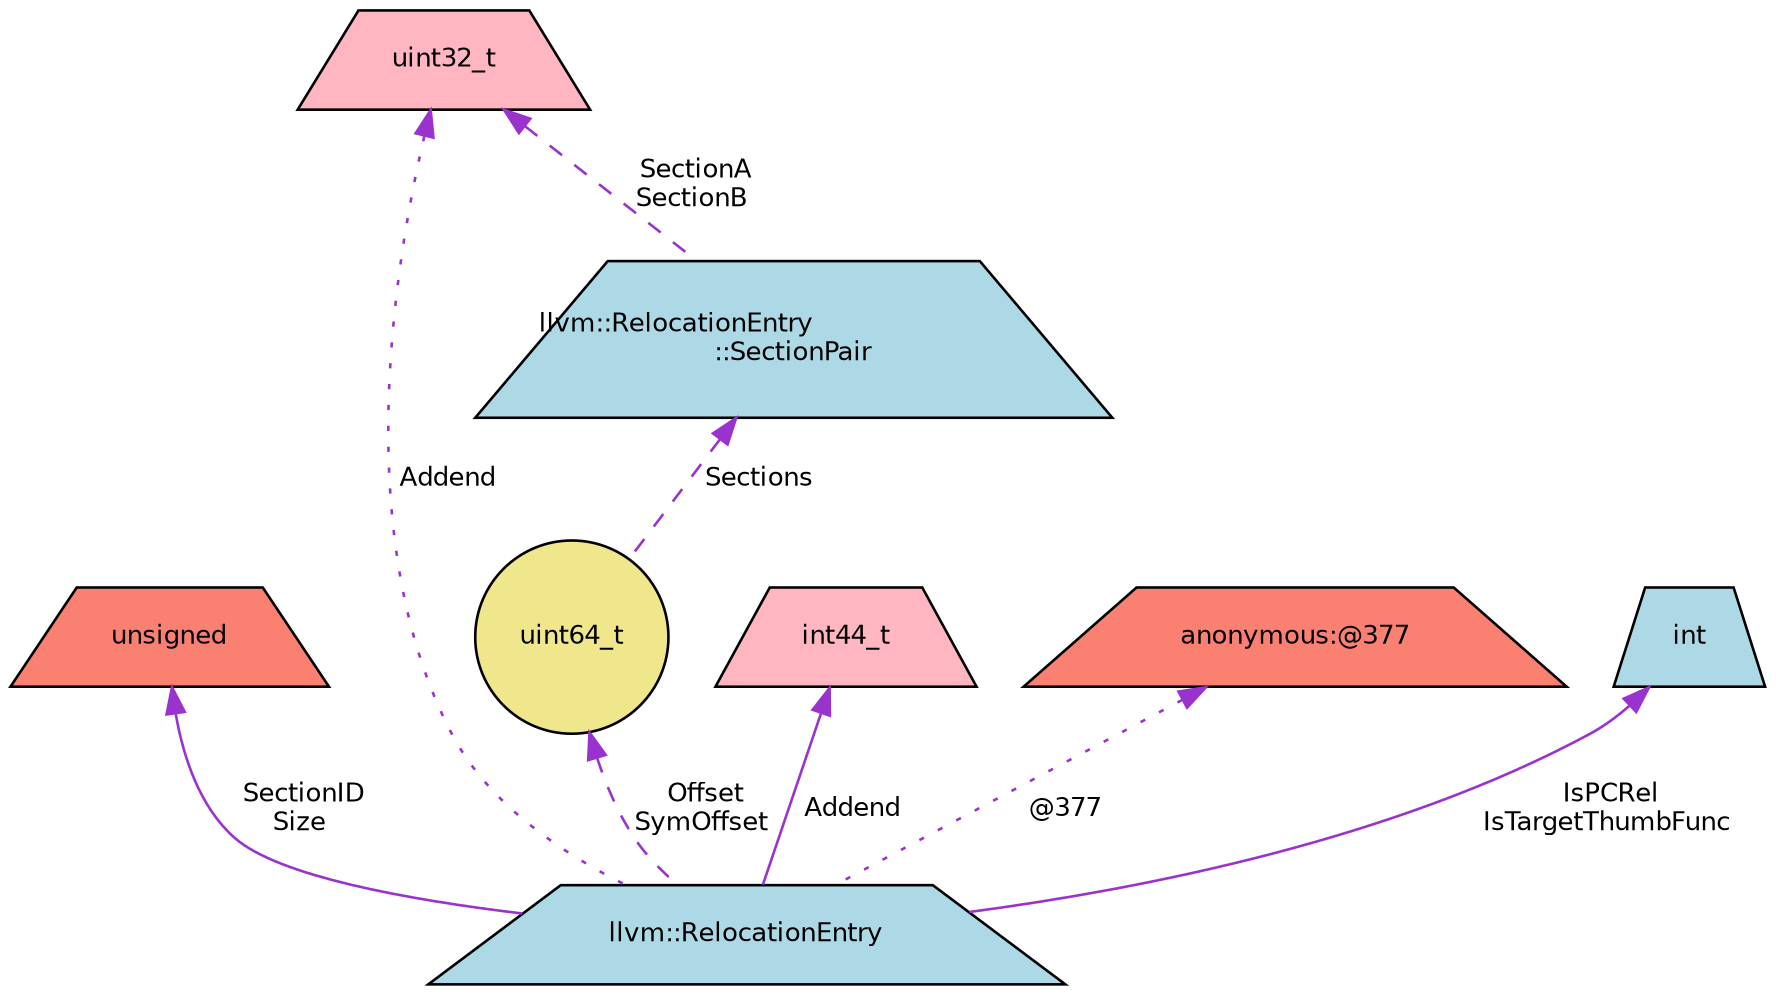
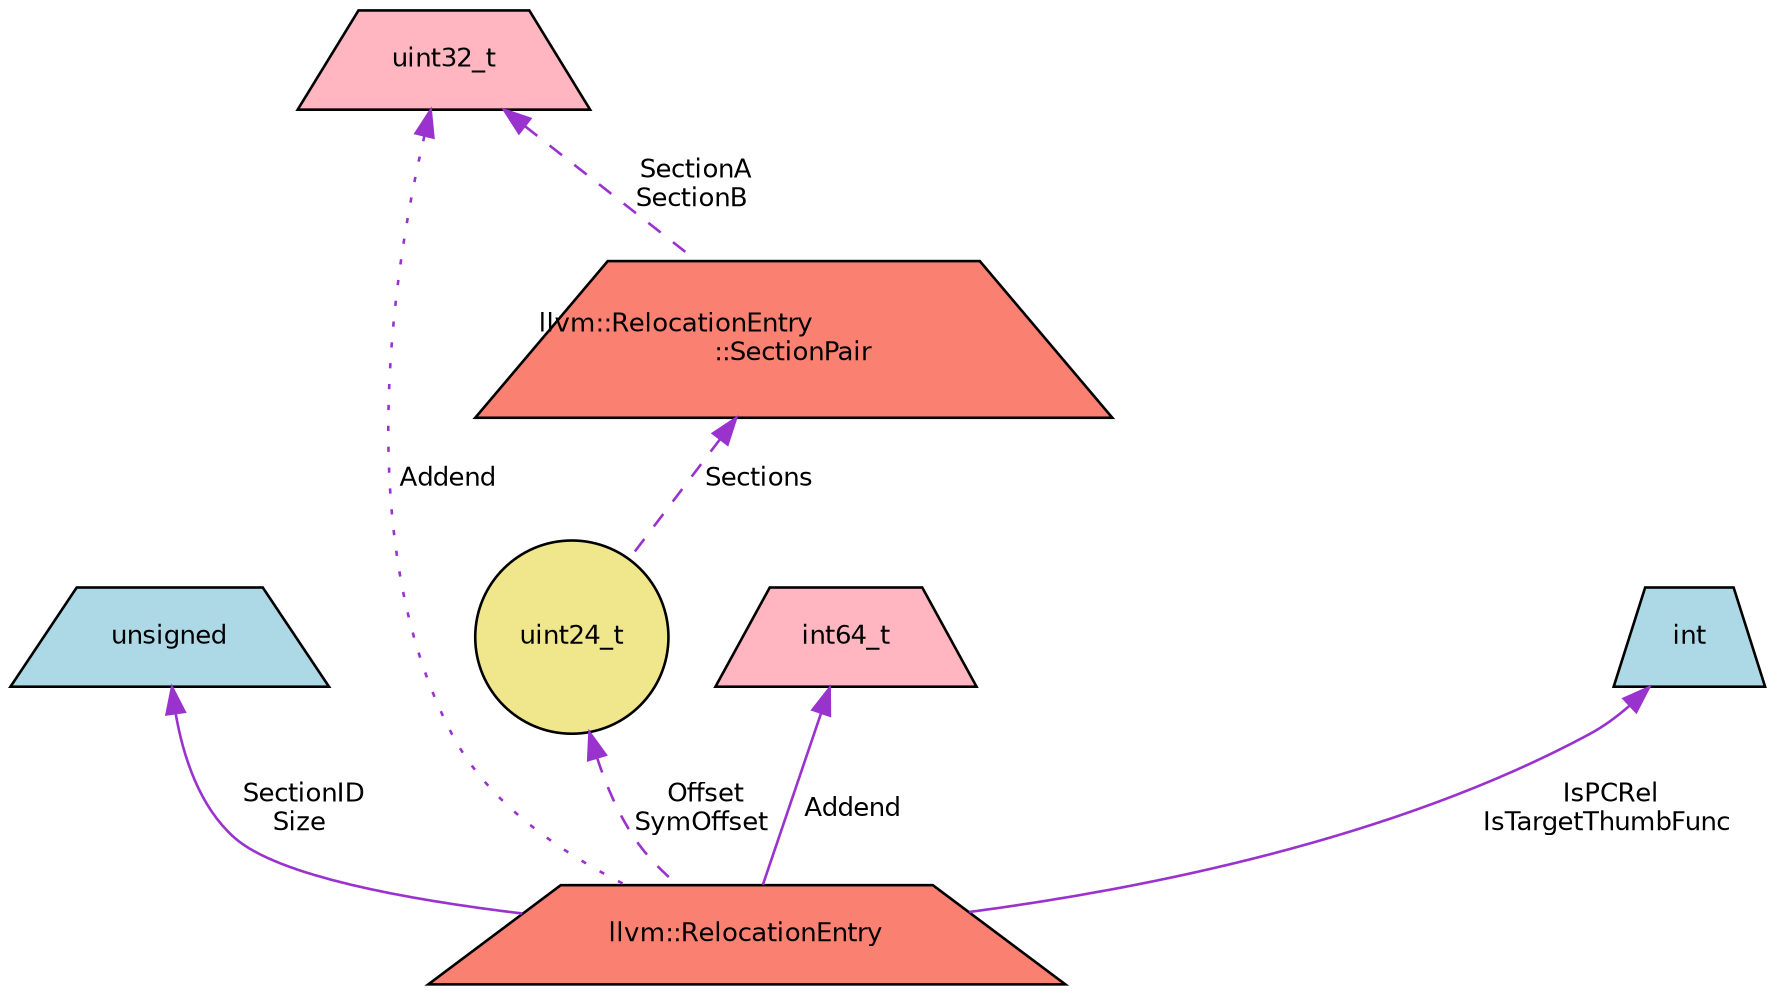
(794, 339) -> (794, 339)
(170, 637) -> (170, 637)
(572, 637) -> (572, 637)
(846, 637) -> (846, 637)
(1295, 637) -> none
(747, 935) -> (747, 935)
